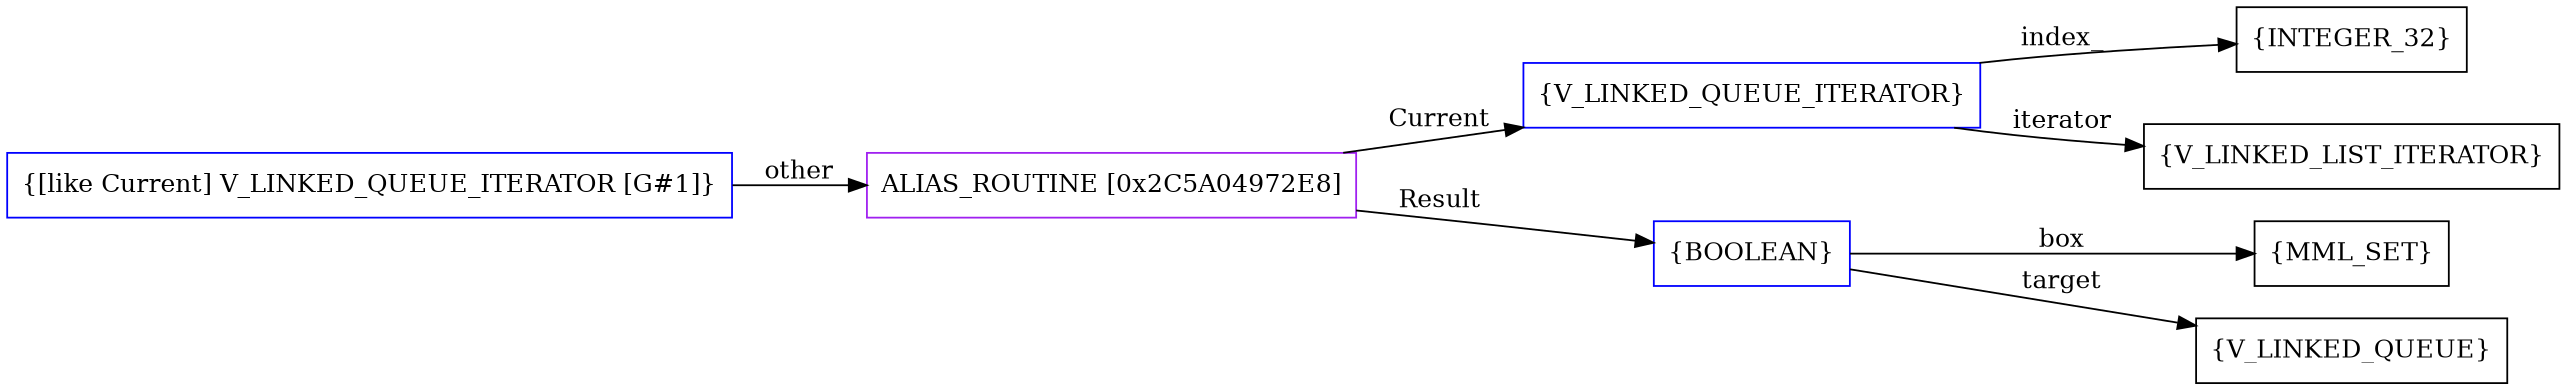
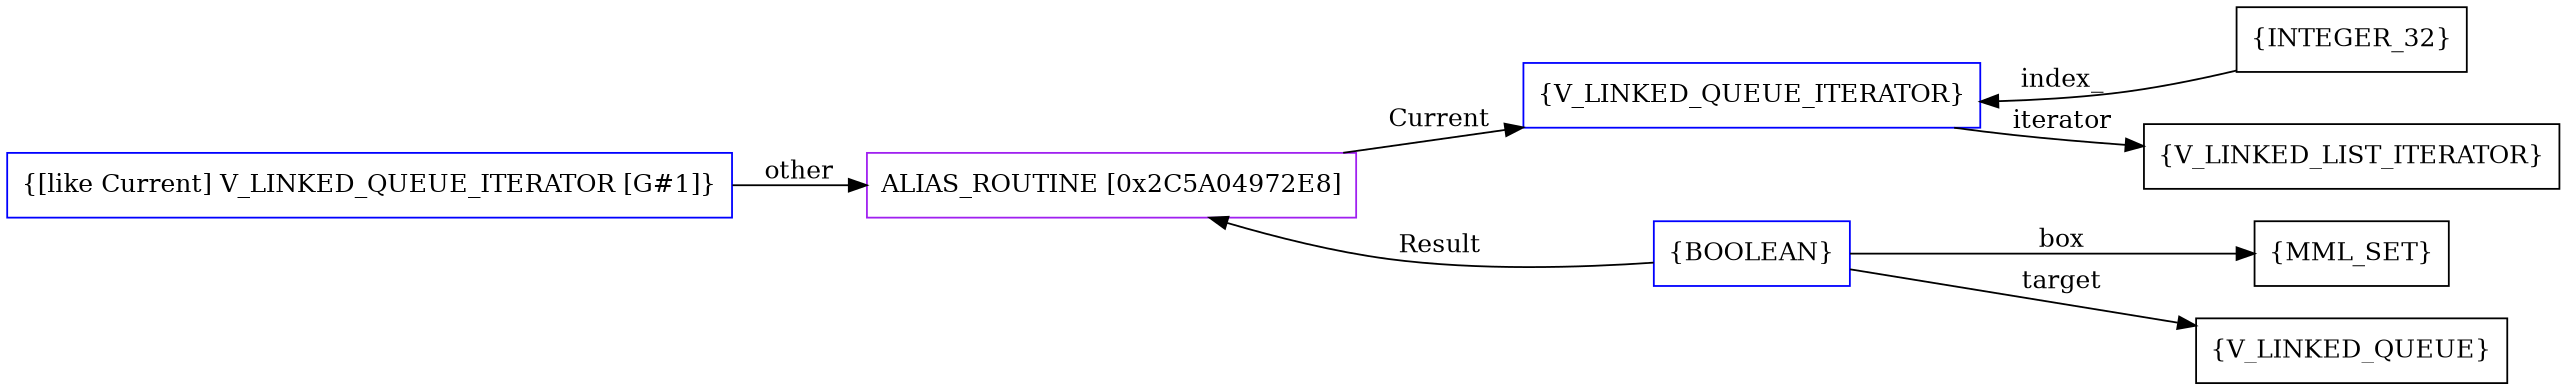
(2099, 52) -> (2118, 93)
(1496, 225) -> (1438, 264)
